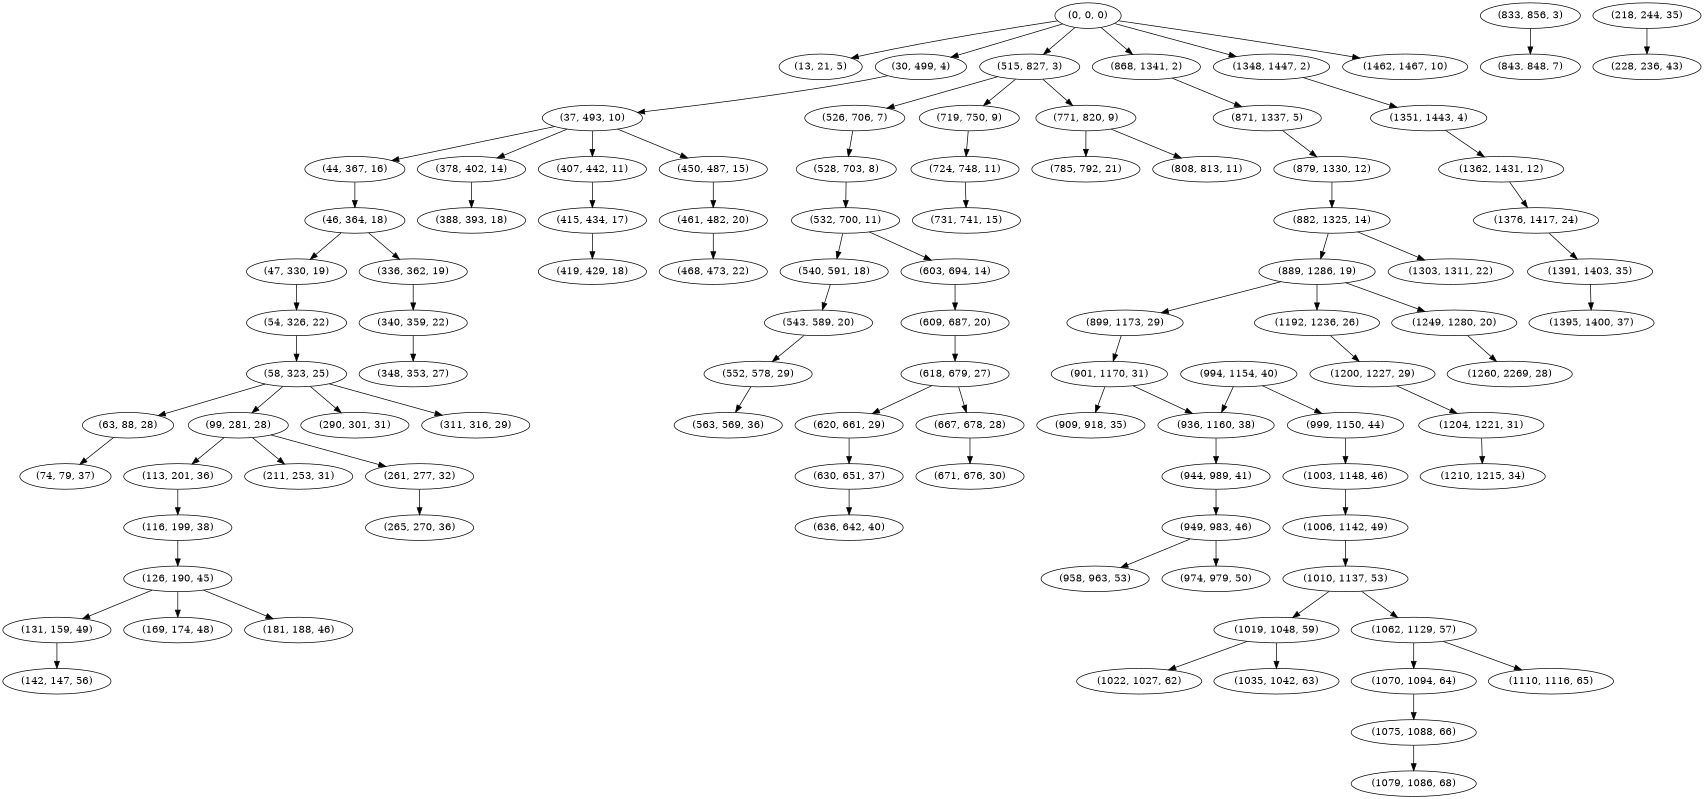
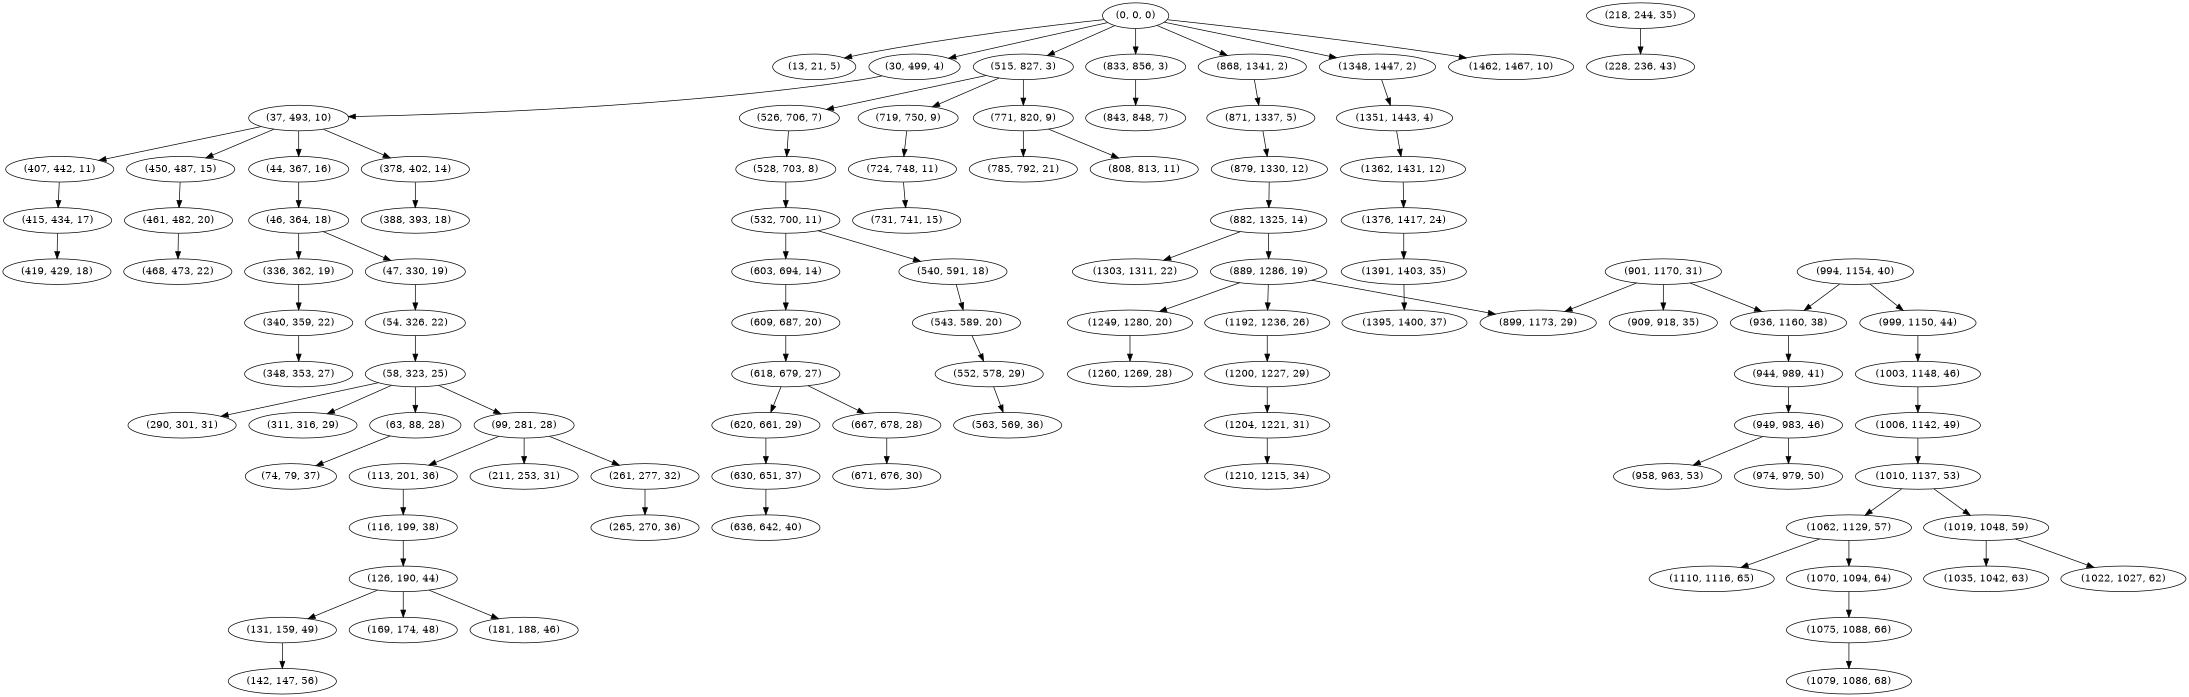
none -> (1136, 38)
(1118, 345) -> (1604, 296)
(1510, 374) -> (1130, 374)
(178, 579) -> (403, 579)
